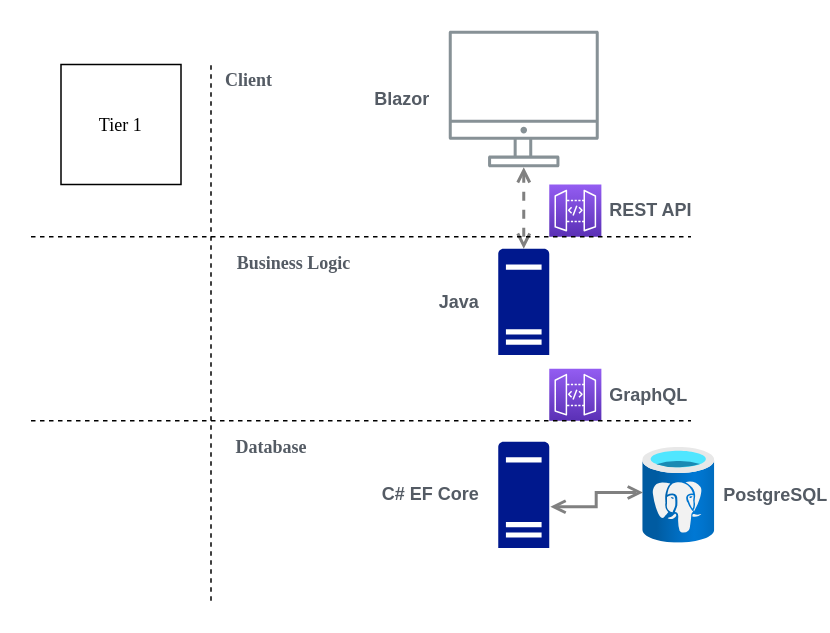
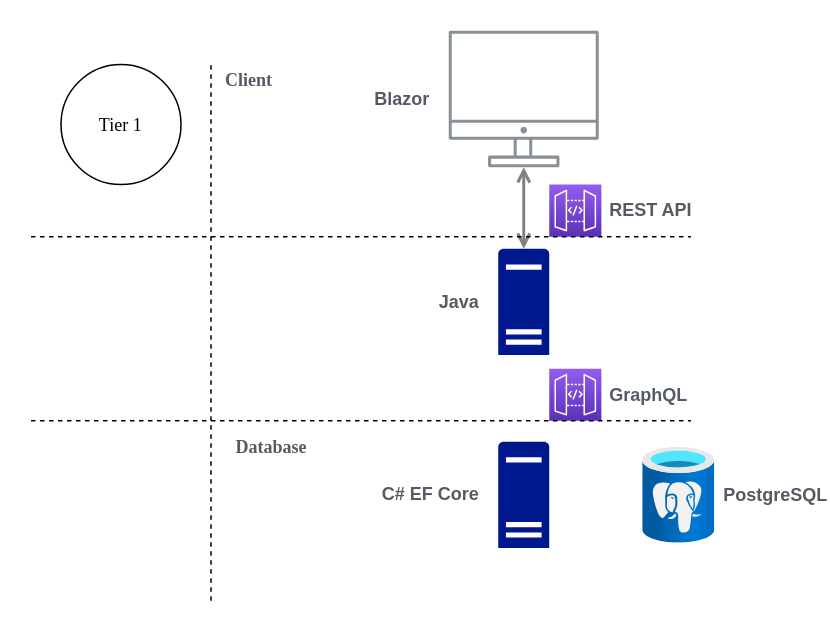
(121, 125) -> (121, 125)
(524, 205) -> (524, 205)
(293, 264) -> none
(596, 499) -> none
